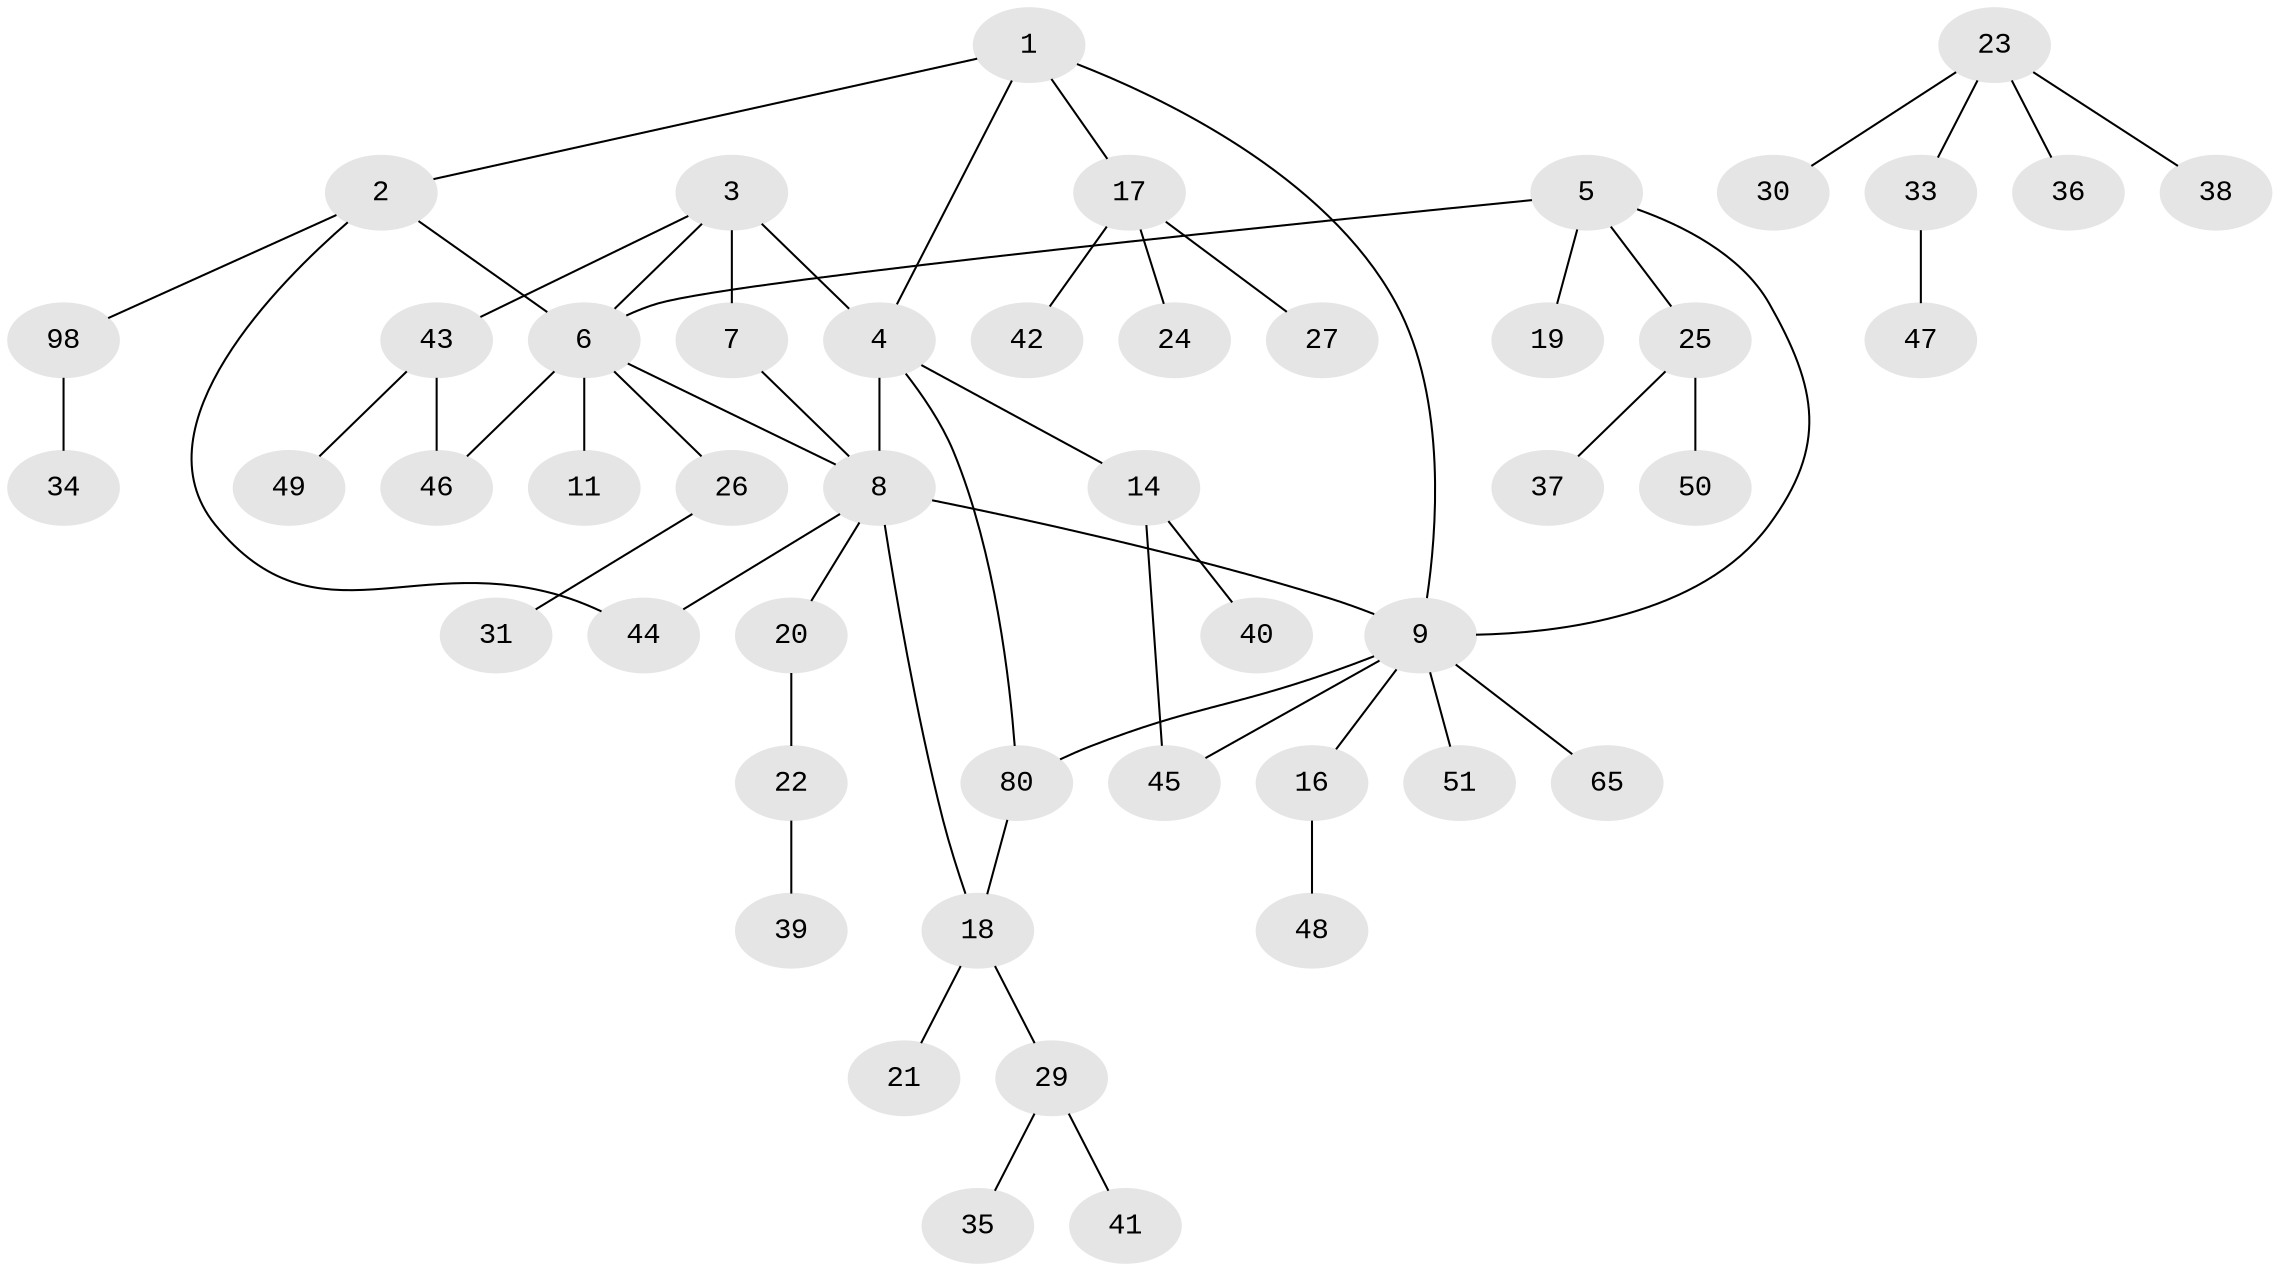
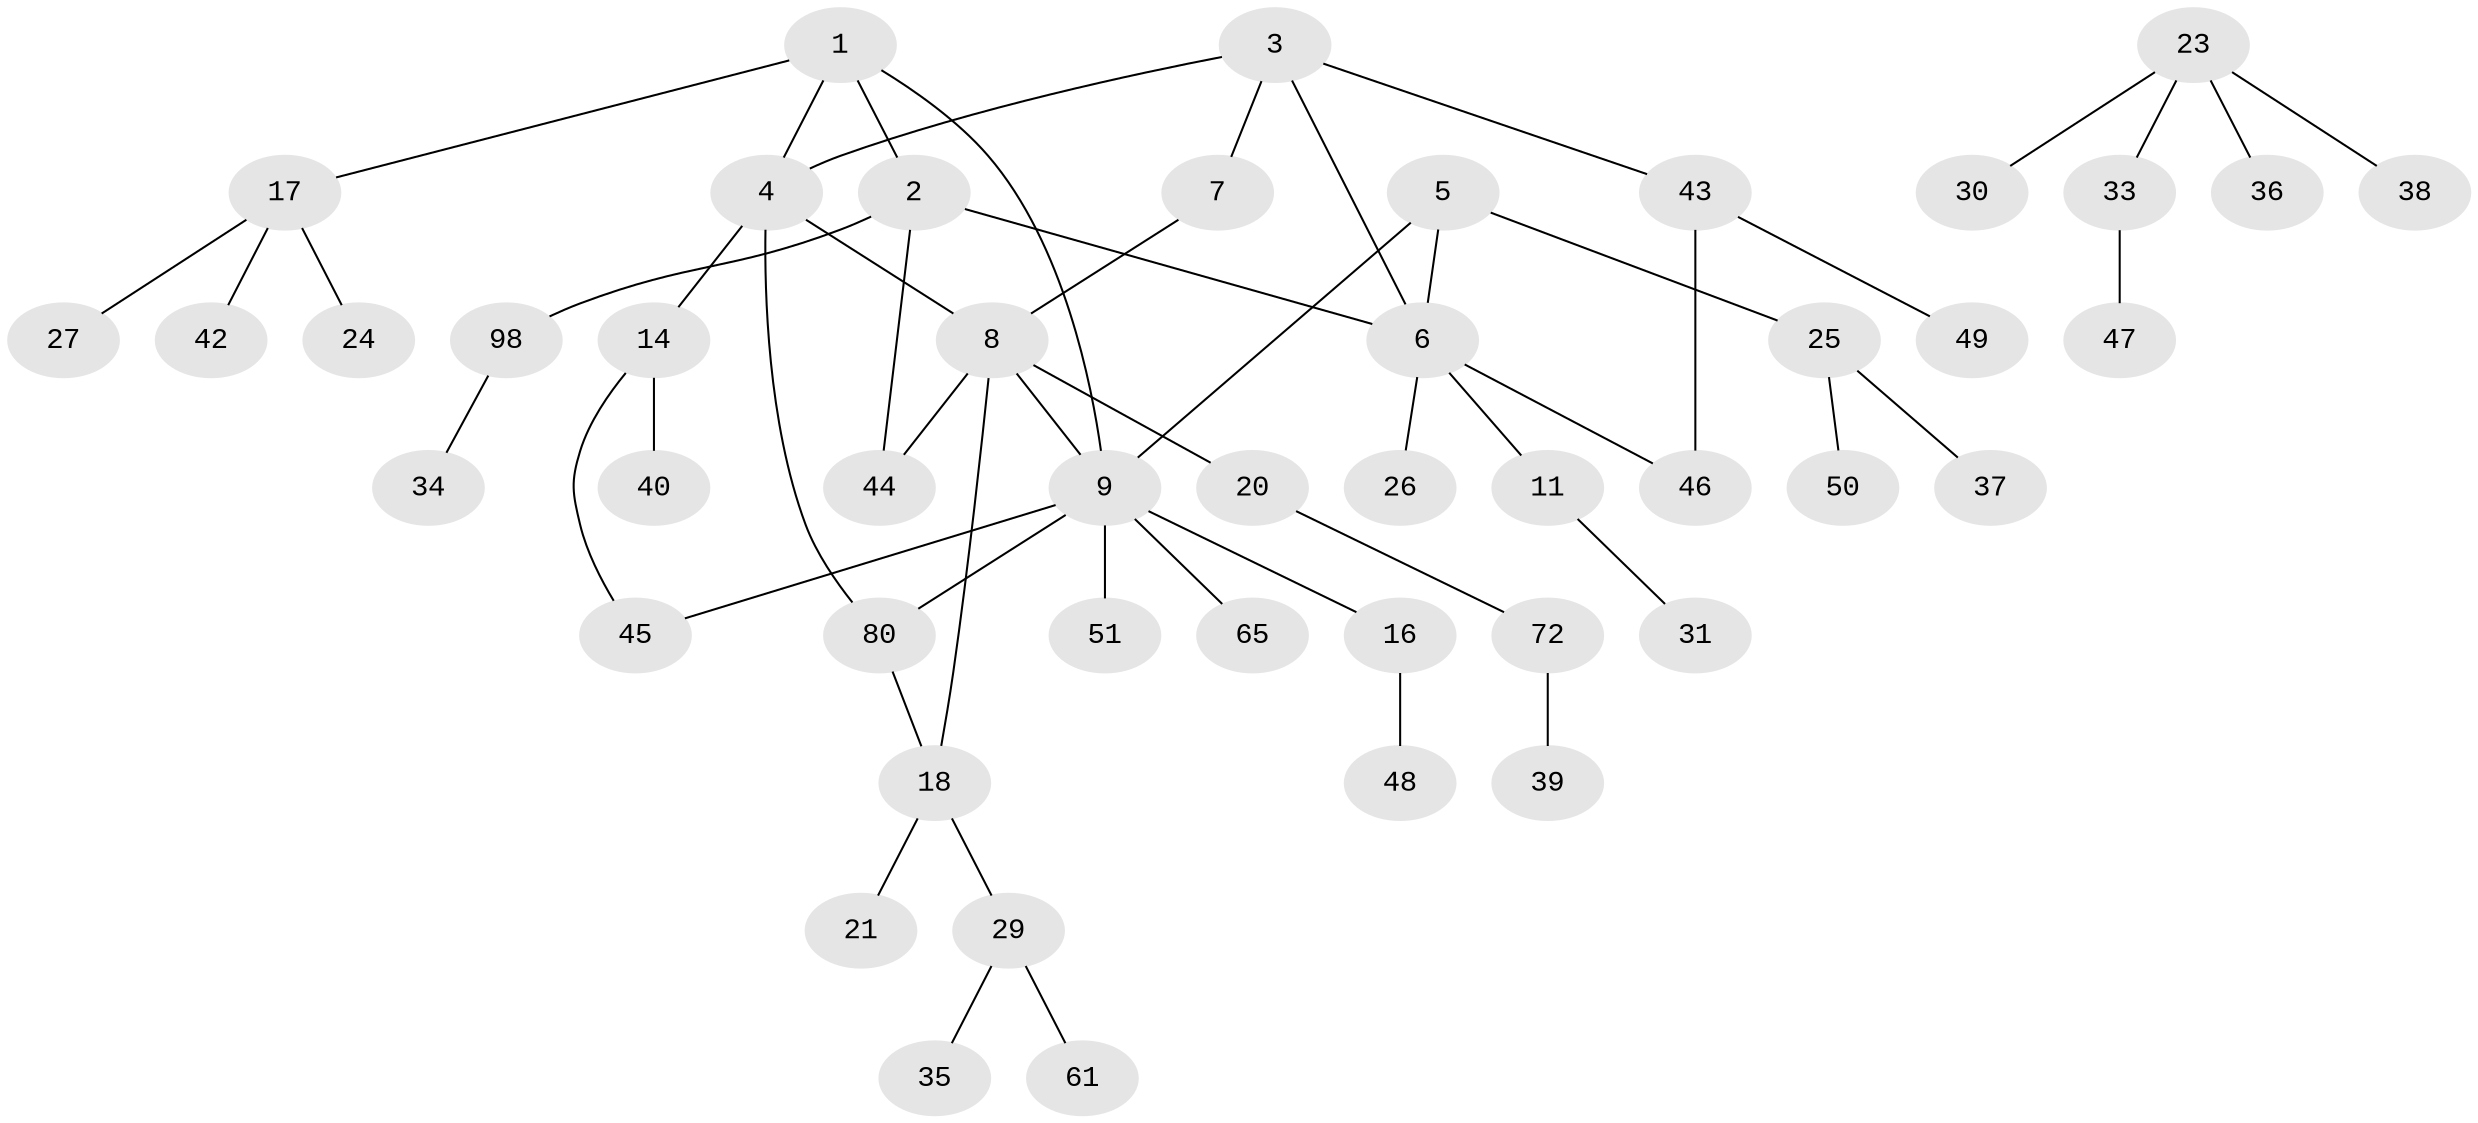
(1548, 340) -> none
(732, 414) -> none
(614, 562) -> (1621, 561)
(791, 783) -> (1548, 636)
(1125, 1226) -> (1082, 1078)
